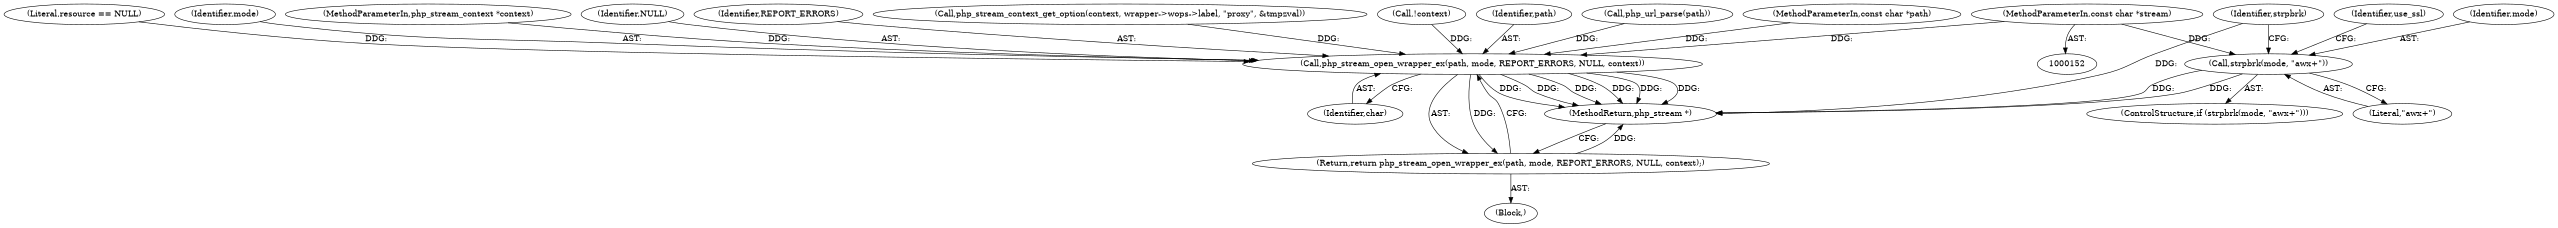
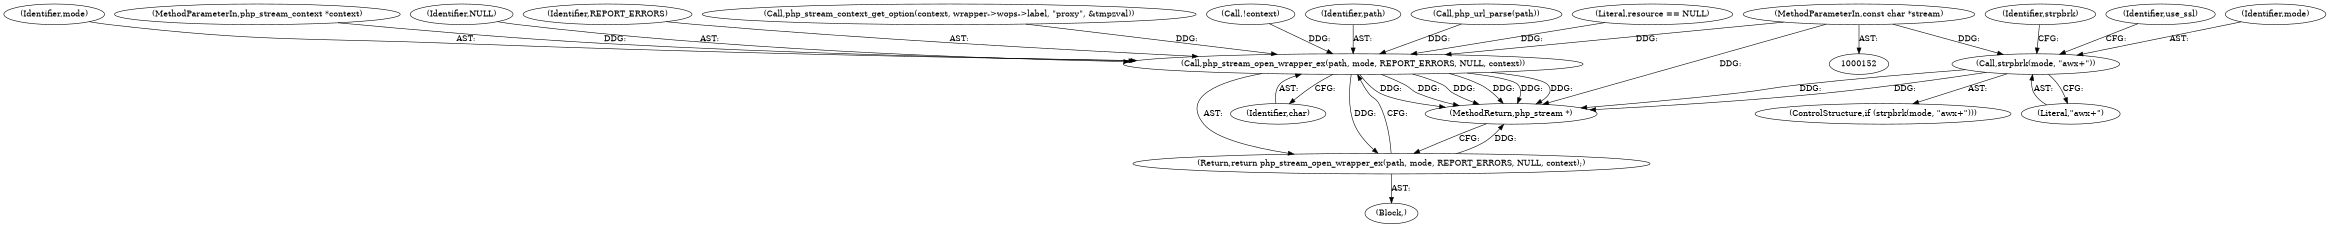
(1852, 14) -> none
(1987, 95) -> (1687, 63)
